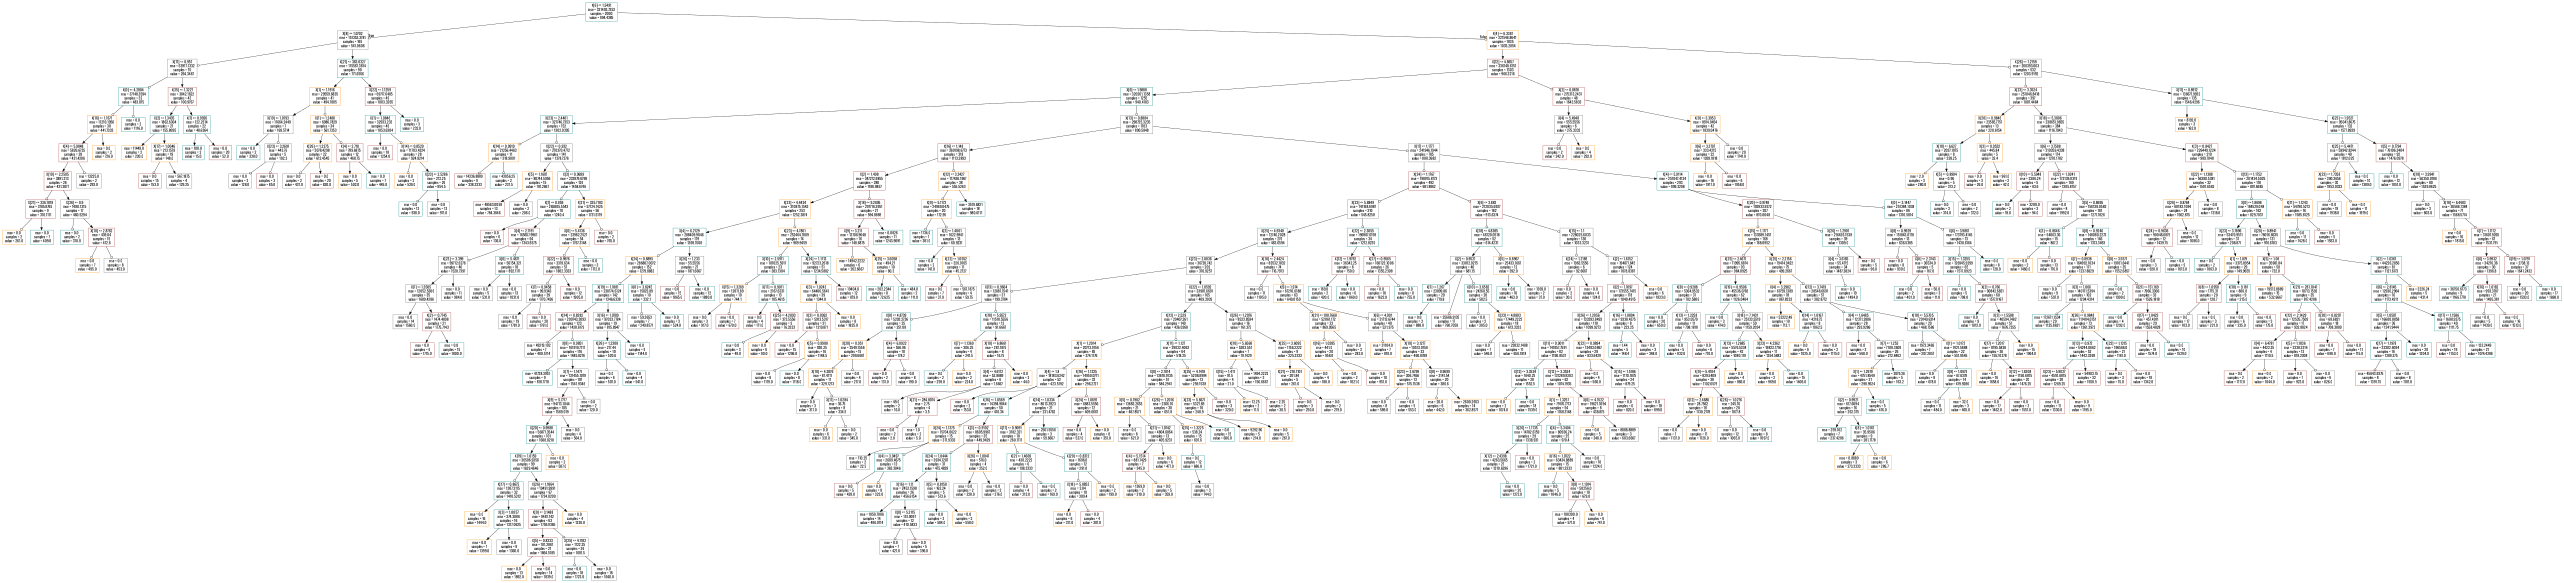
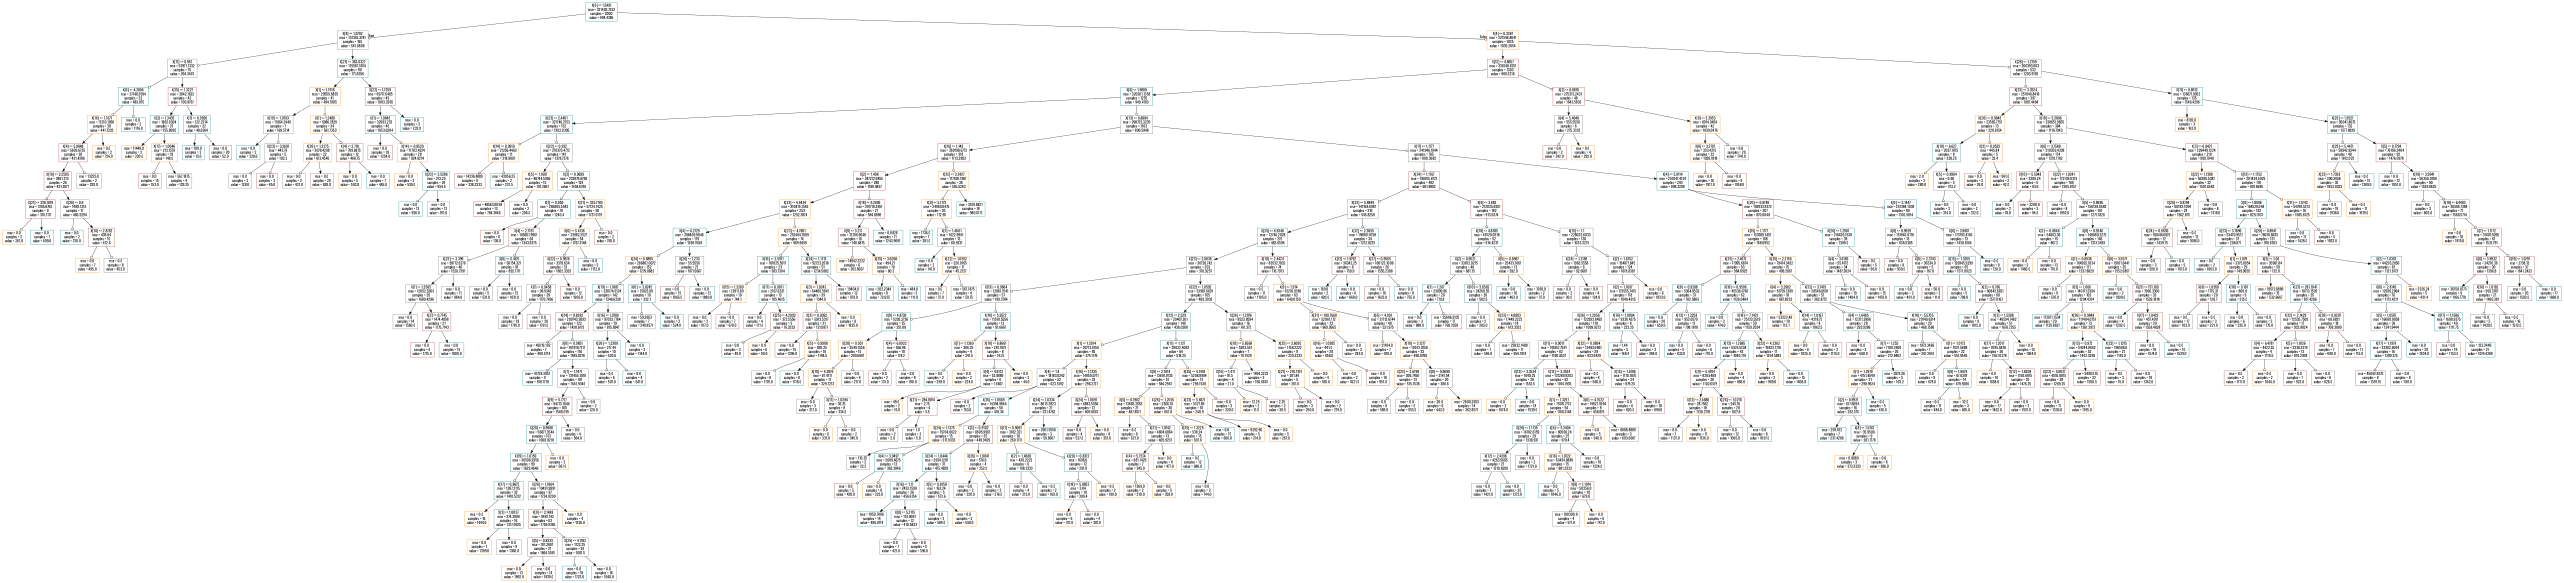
(1456, 294) -> (1441, 308)
none -> (1877, 294)
(1176, 350) -> (1176, 350)
(888, 364) -> (888, 364)
(892, 406) -> (892, 406)
(1880, 463) -> (1880, 463)
(1197, 475) -> (1208, 462)
none -> (1483, 491)
